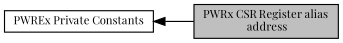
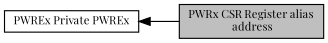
(79, 21) -> (72, 21)
